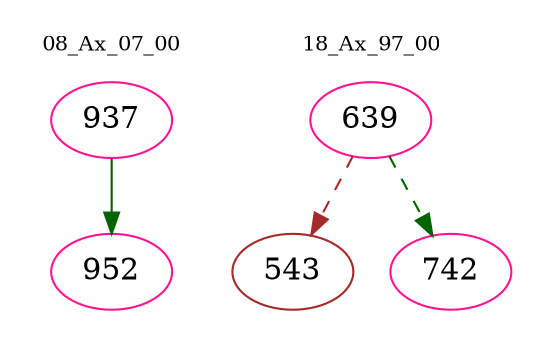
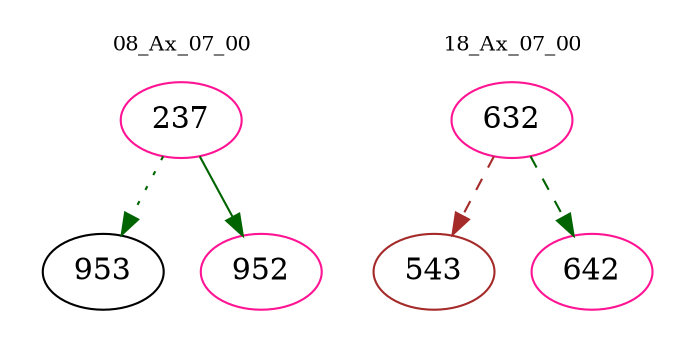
(372, 45) -> (513, 45)
(112, 120) -> (181, 120)
(371, 120) -> (512, 120)
none -> (103, 272)
(451, 272) -> (592, 272)
